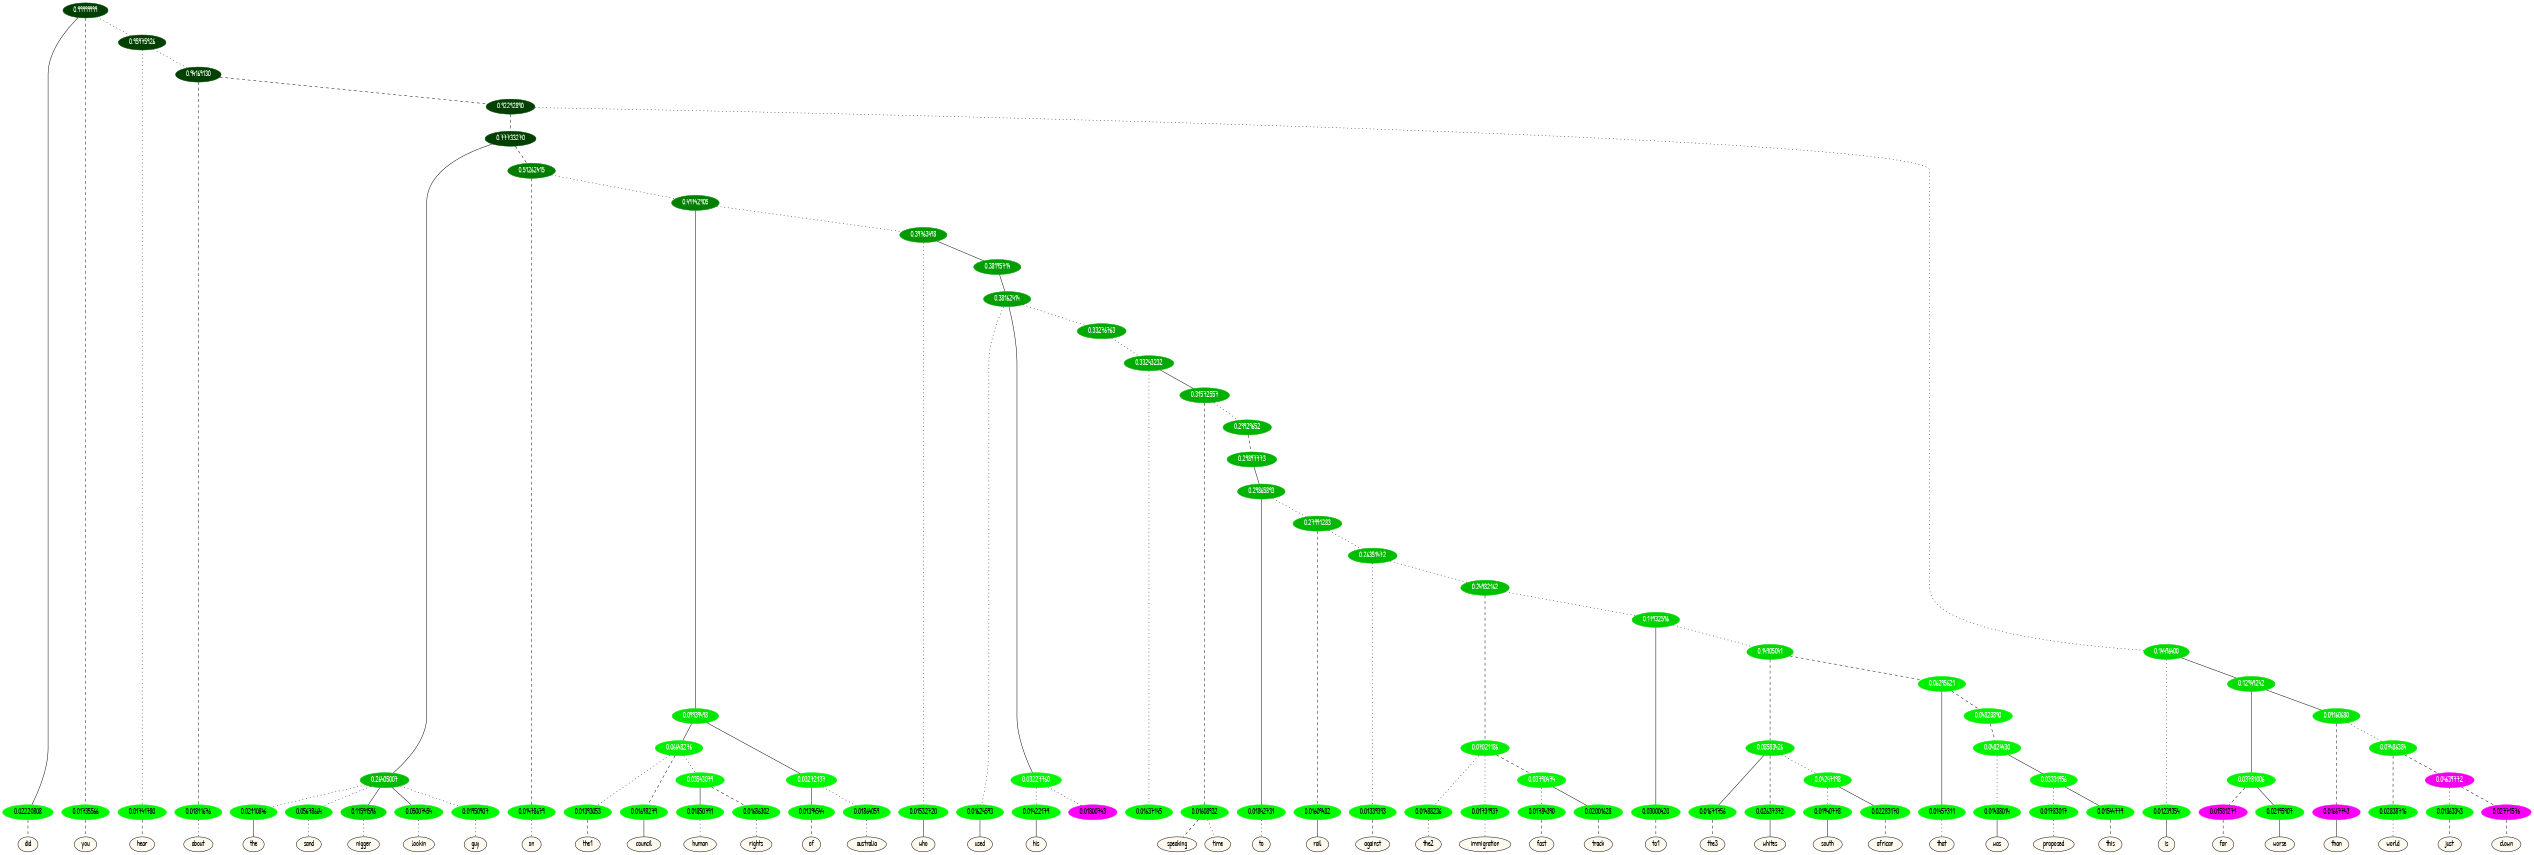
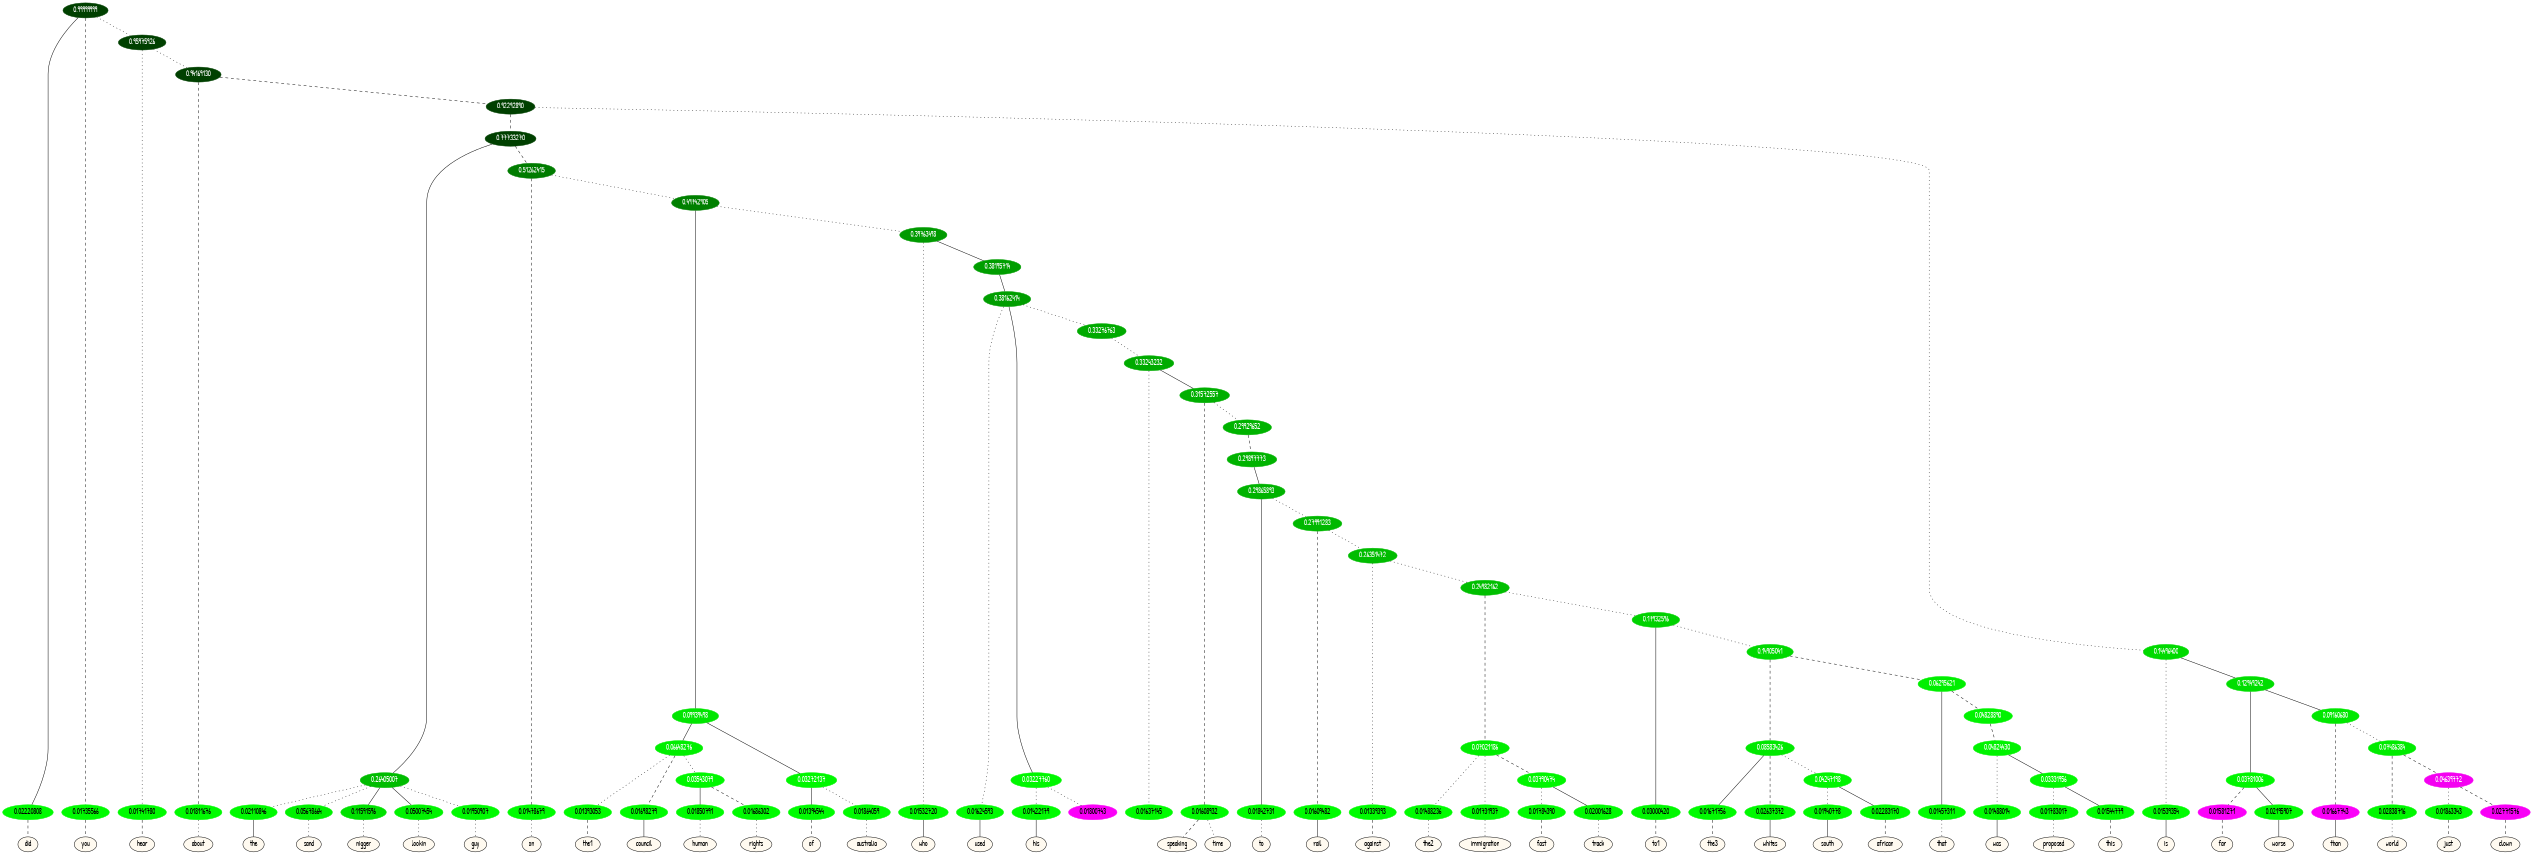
(2166, 812) -> (2166, 812)
(1598, 828) -> (1598, 828)
